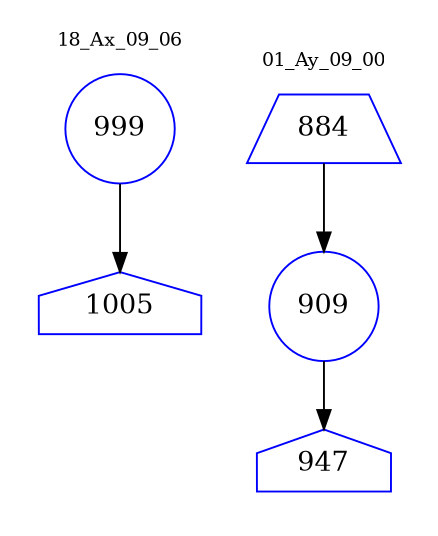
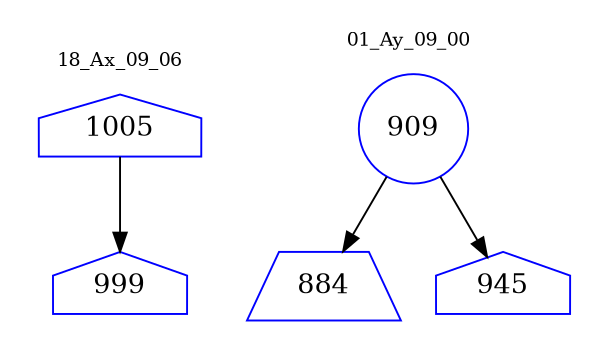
(120, 129) -> (120, 286)
(324, 198) -> (370, 206)
(120, 218) -> (120, 195)
(324, 464) -> (503, 286)
